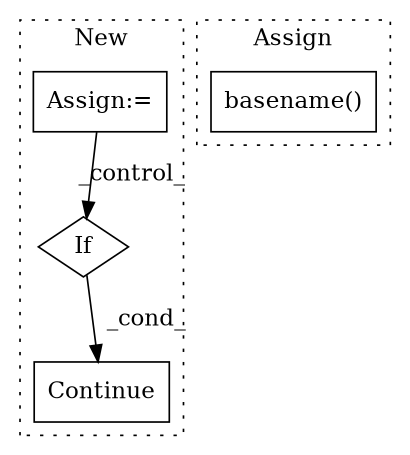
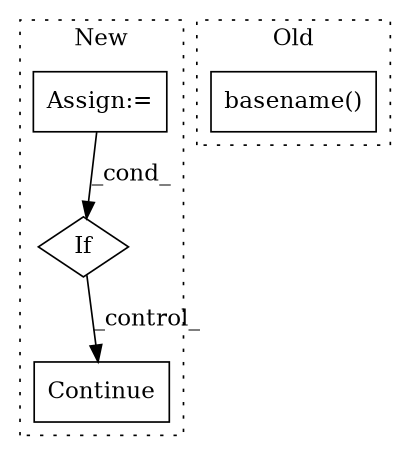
(294, 39) -> (294, 39)
(132, 174) -> (132, 174)
(147, 319) -> (147, 319)
